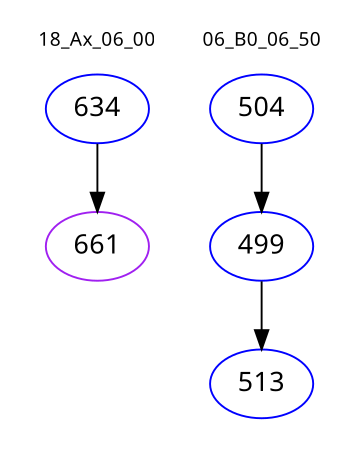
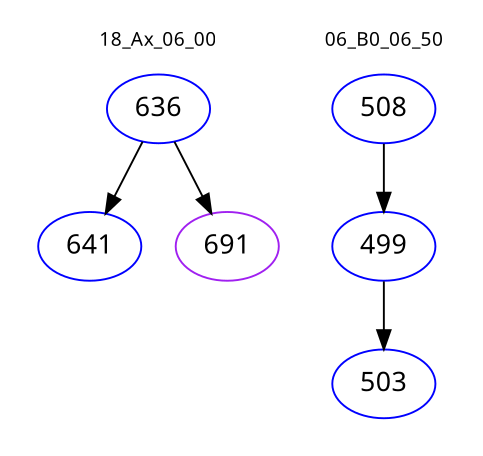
(97, 109) -> (159, 109)
(262, 109) -> (384, 109)
none -> (90, 246)
(97, 246) -> (227, 246)
(262, 384) -> (384, 384)
